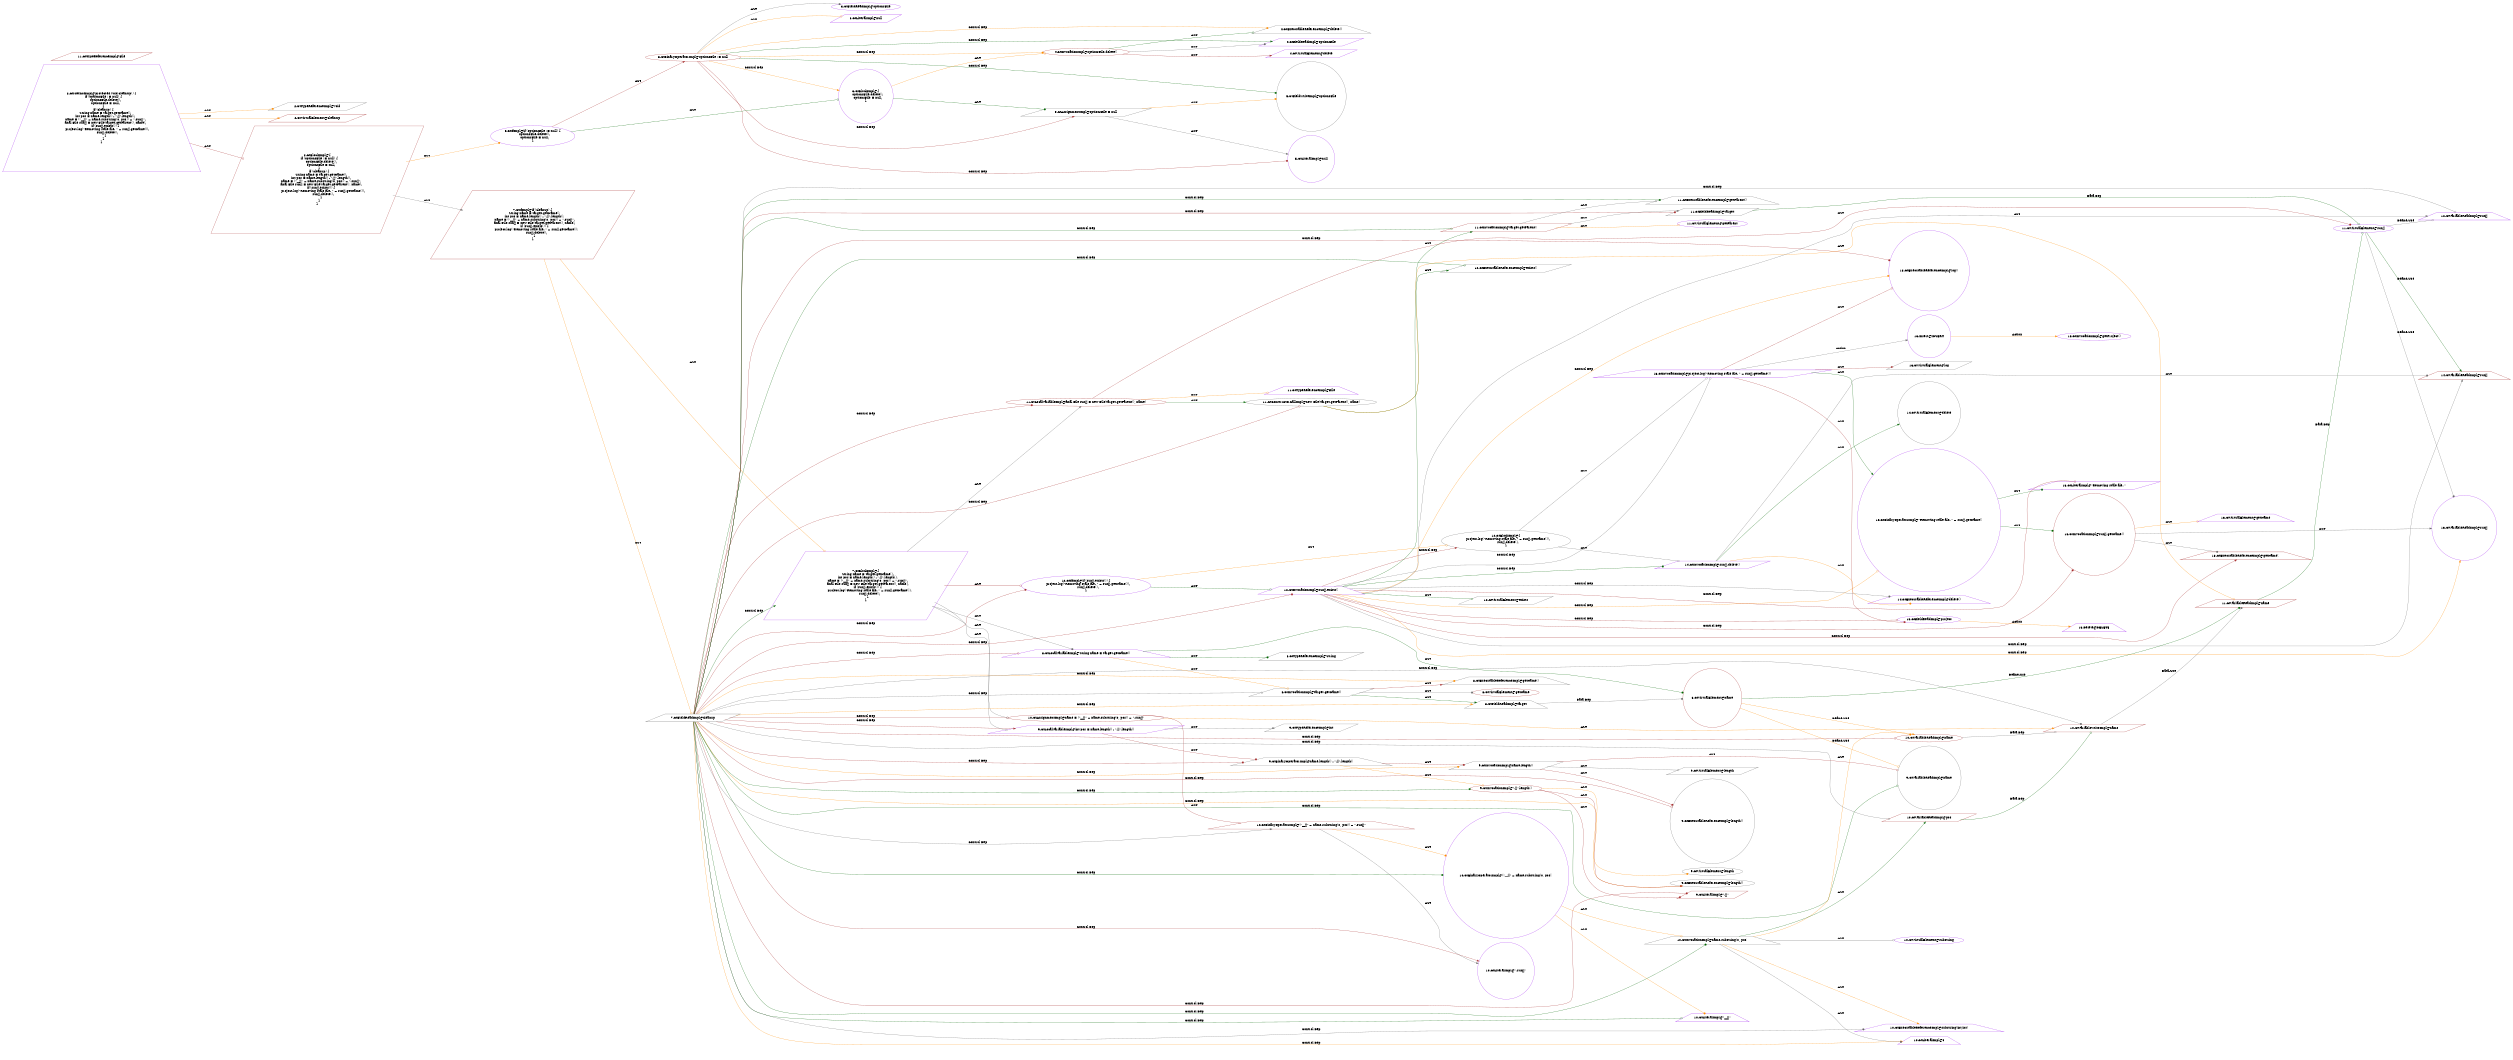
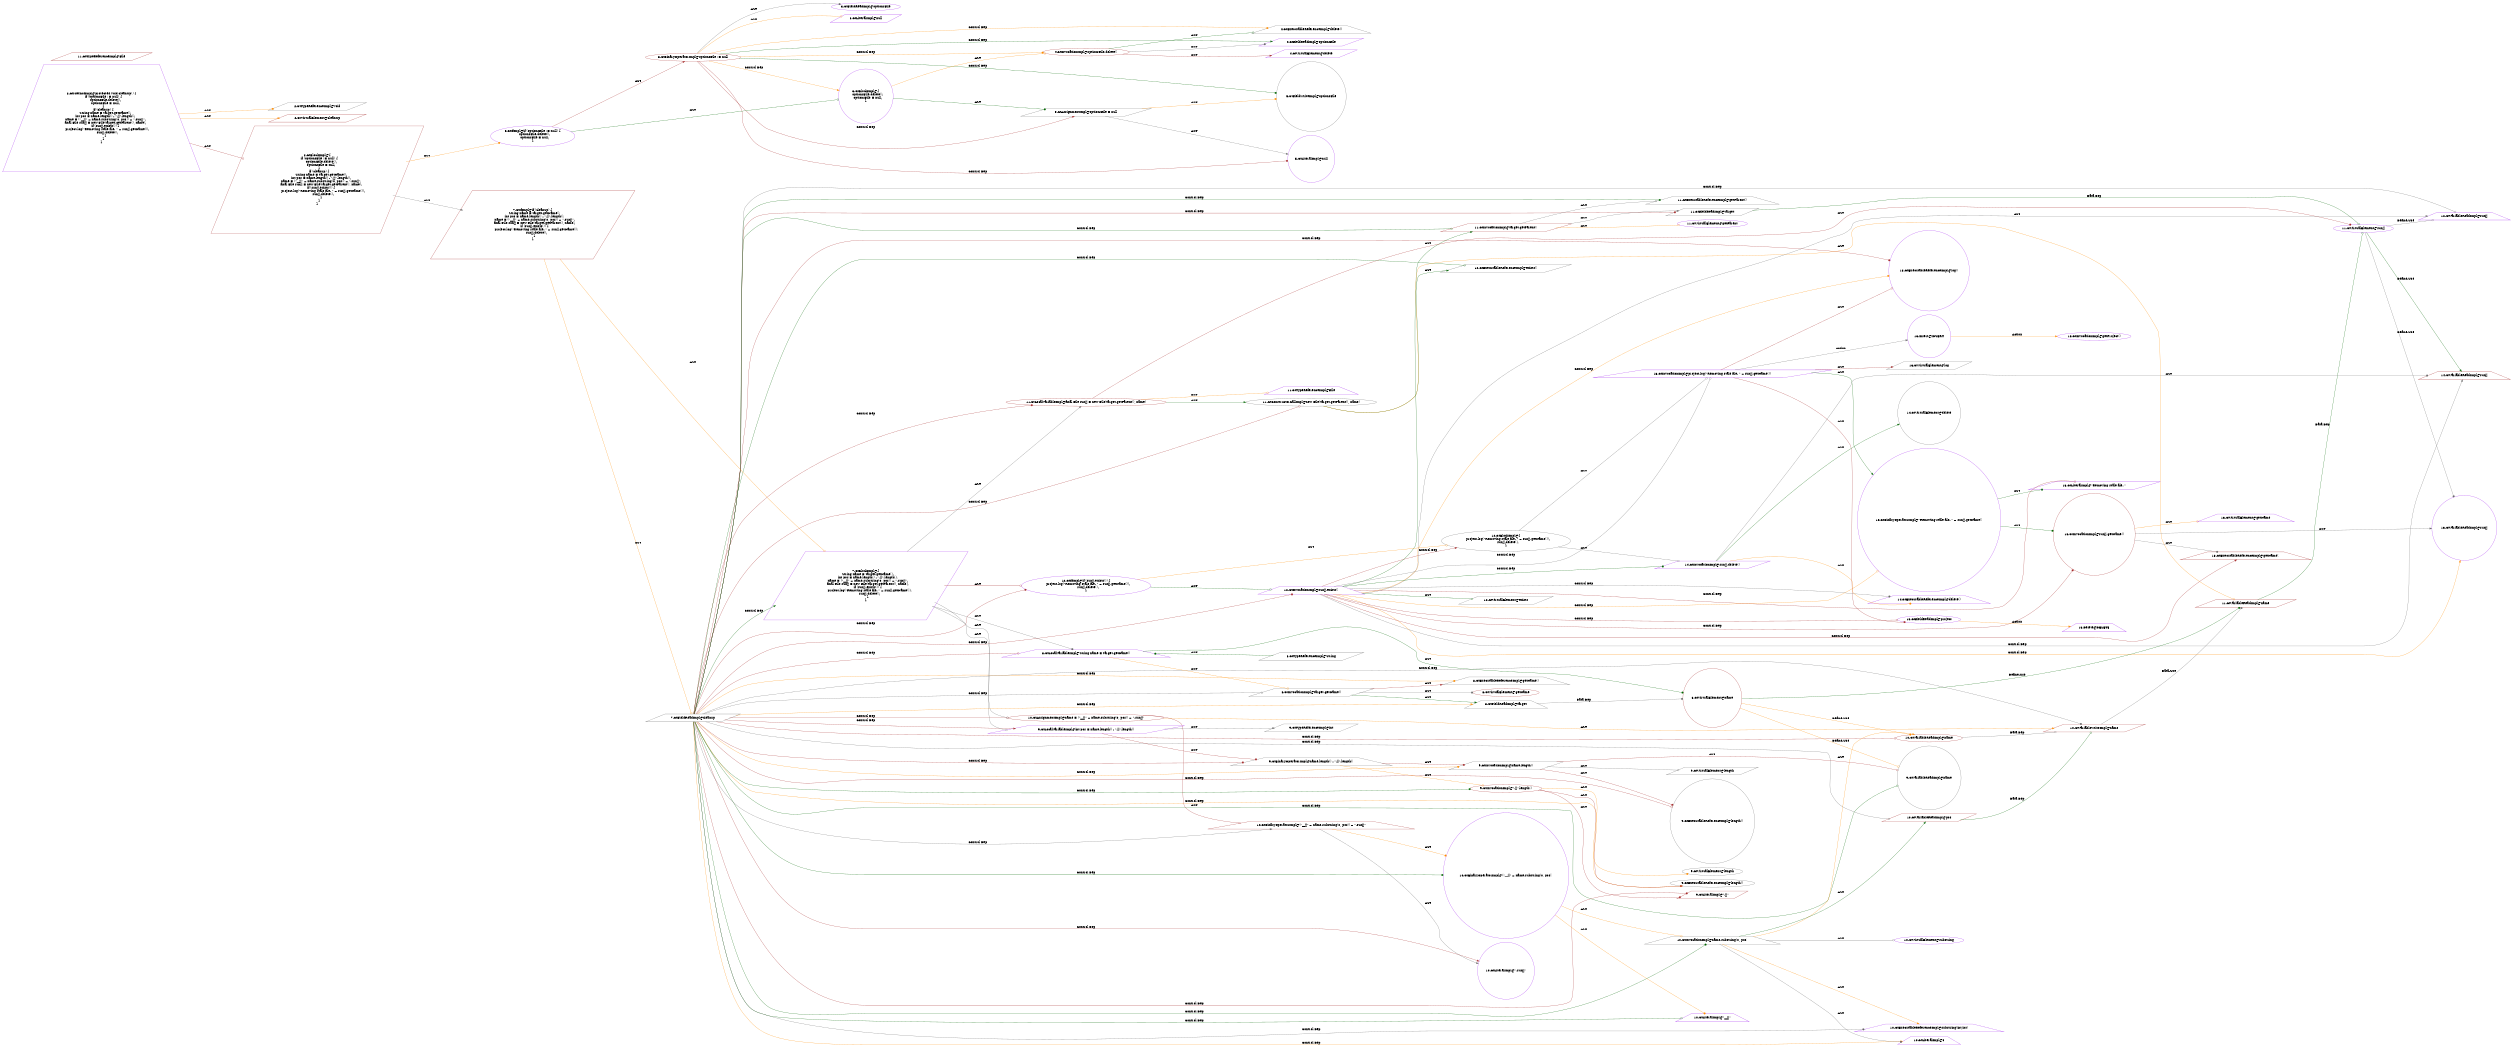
(1218, 658) -> (1215, 654)
